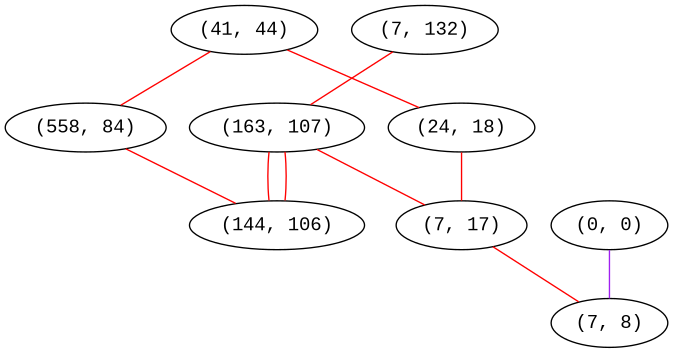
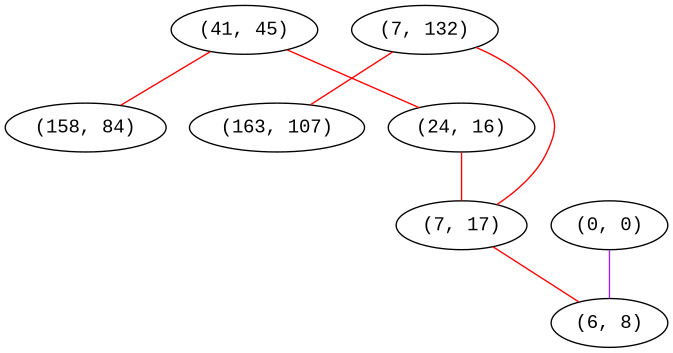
(244, 30) -> (244, 30)
(86, 128) -> (86, 128)
(462, 128) -> (462, 128)
(371, 177) -> (553, 118)
(277, 225) -> none
(609, 323) -> (609, 323)
